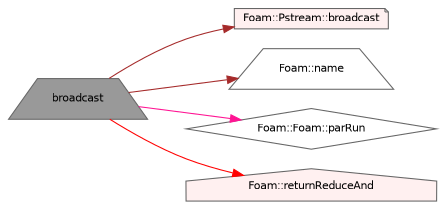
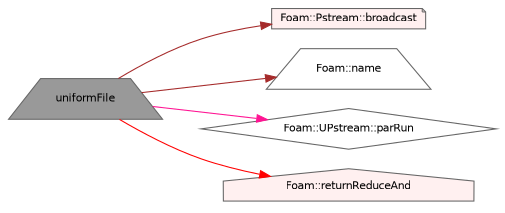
(78, 99) -> (86, 99)
(311, 129) -> (349, 129)
